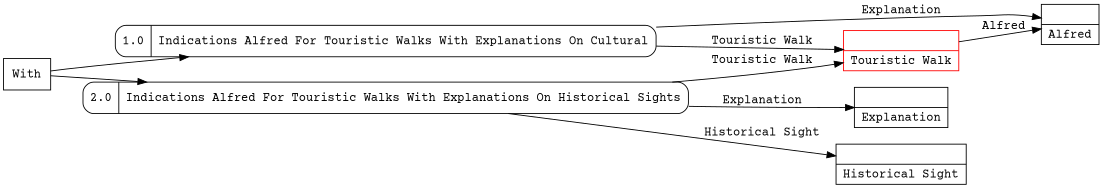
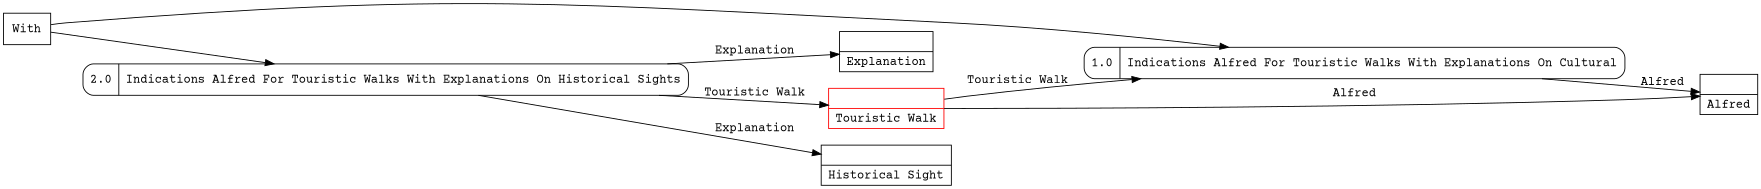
(901, 10) -> (1662, 82)
(745, 48) -> (1038, 88)
(762, 132) -> (755, 128)
